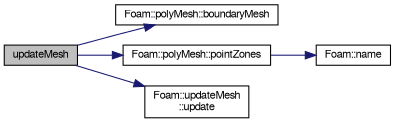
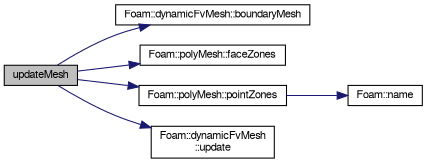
(197, 15) -> (213, 15)
none -> (213, 55)
(197, 102) -> (213, 142)
